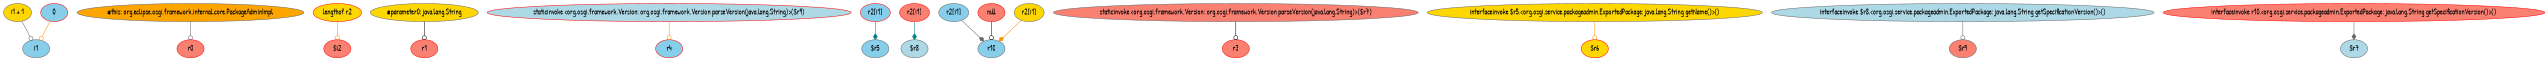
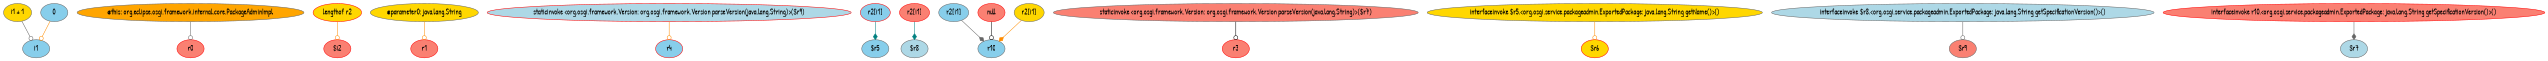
(54, 13) -> (54, 13)
(424, 29) -> (424, 29)
